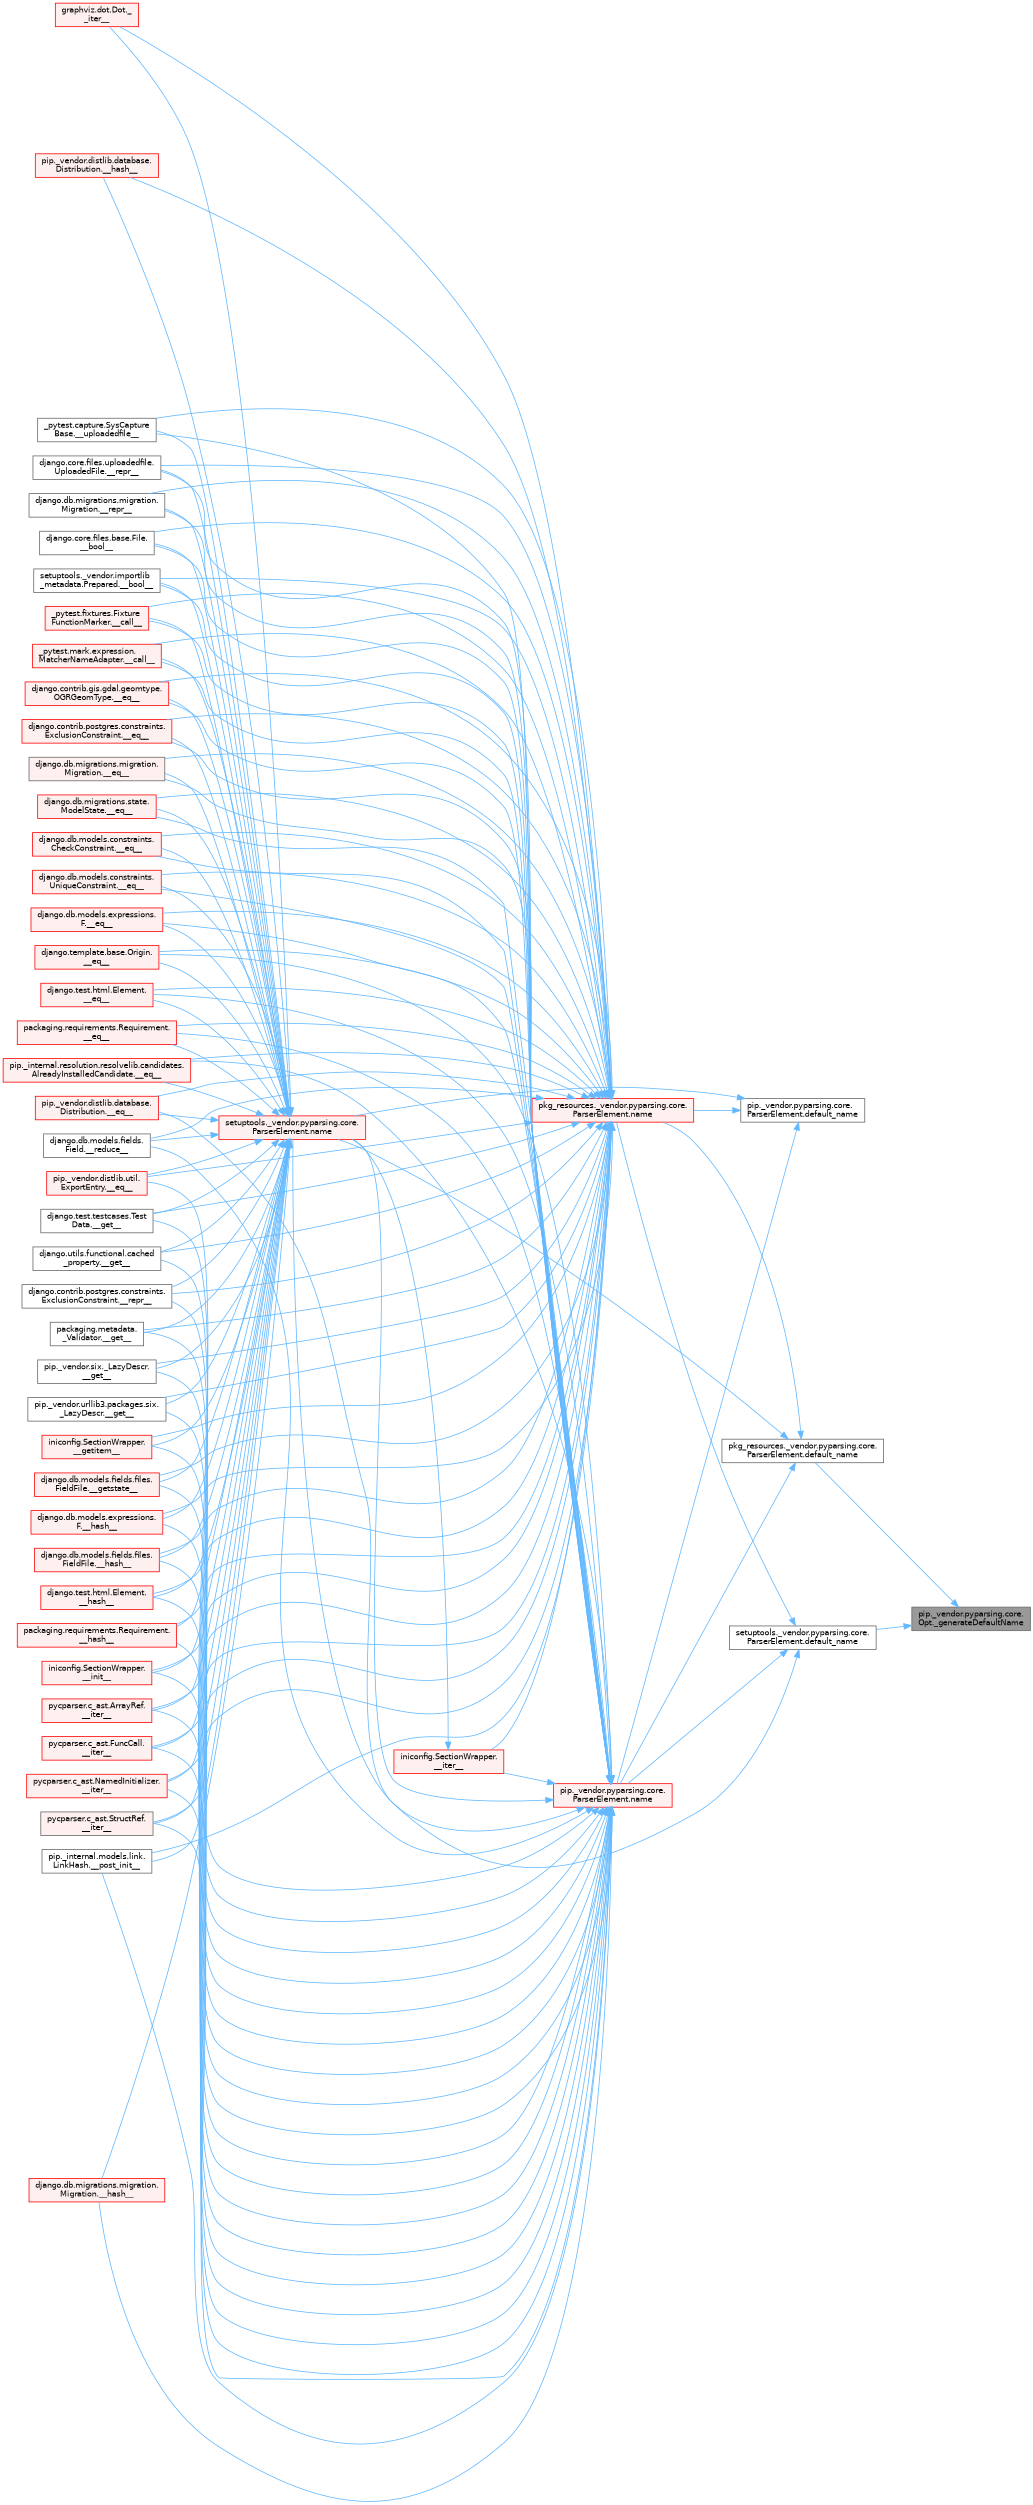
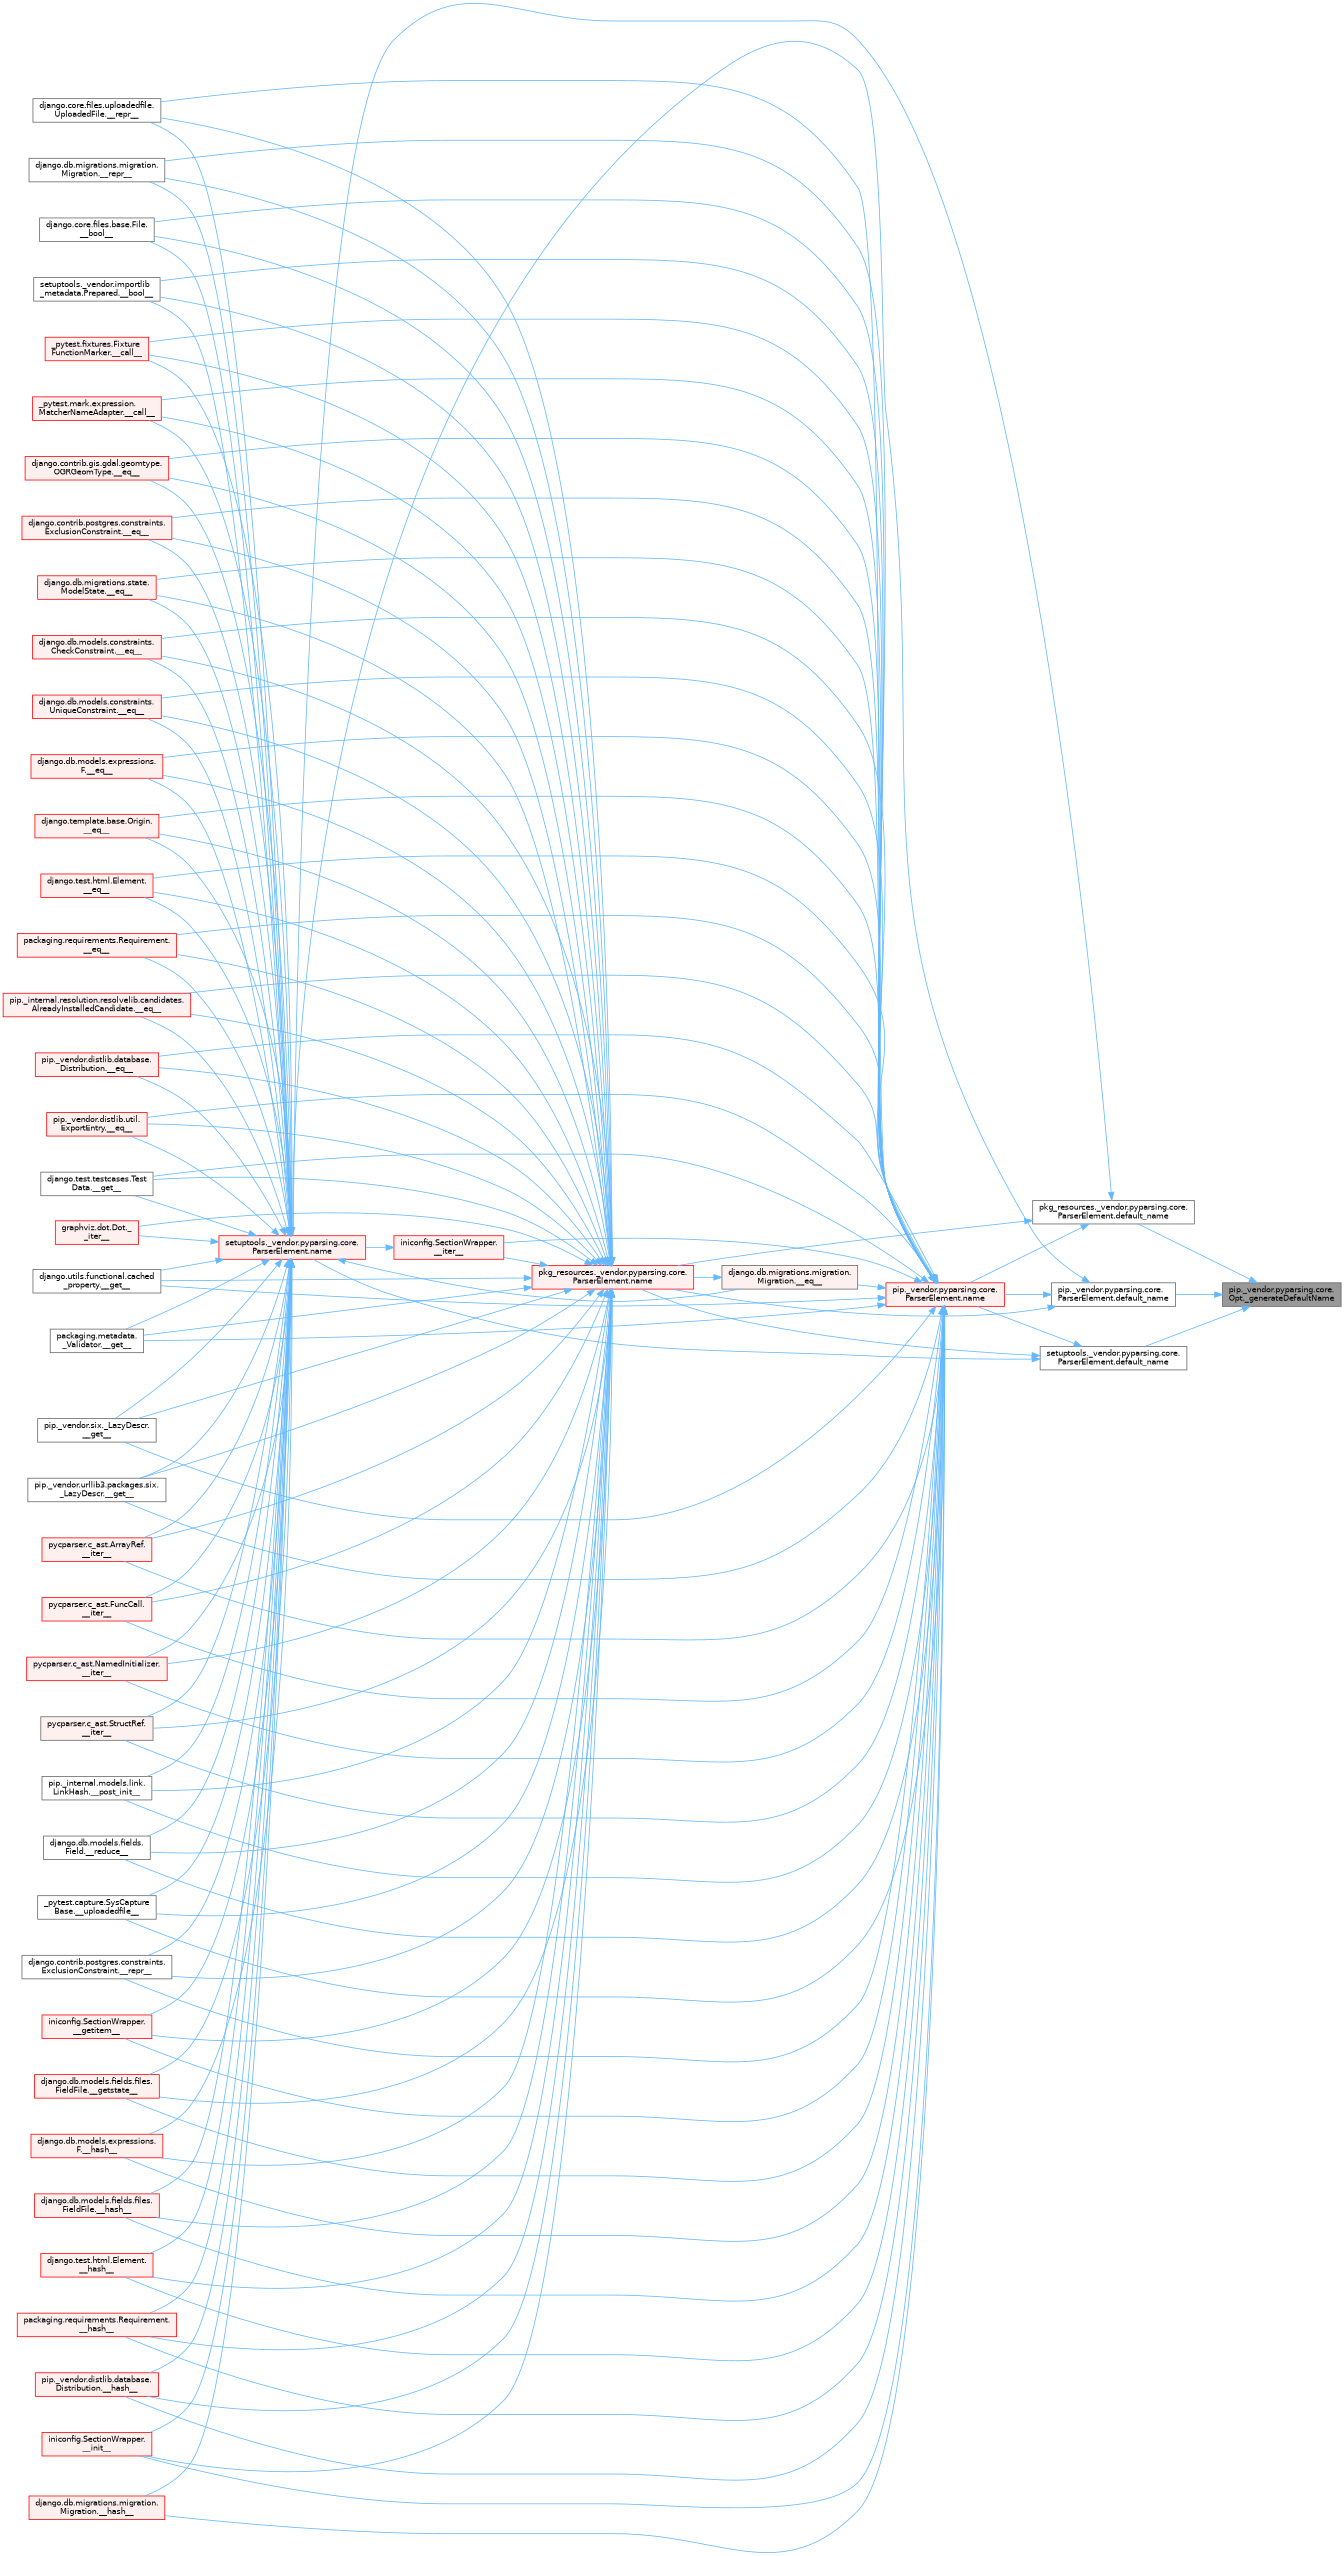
(488, 820) -> (704, 1277)
none -> (1195, 1295)
(376, 1515) -> (900, 2252)
